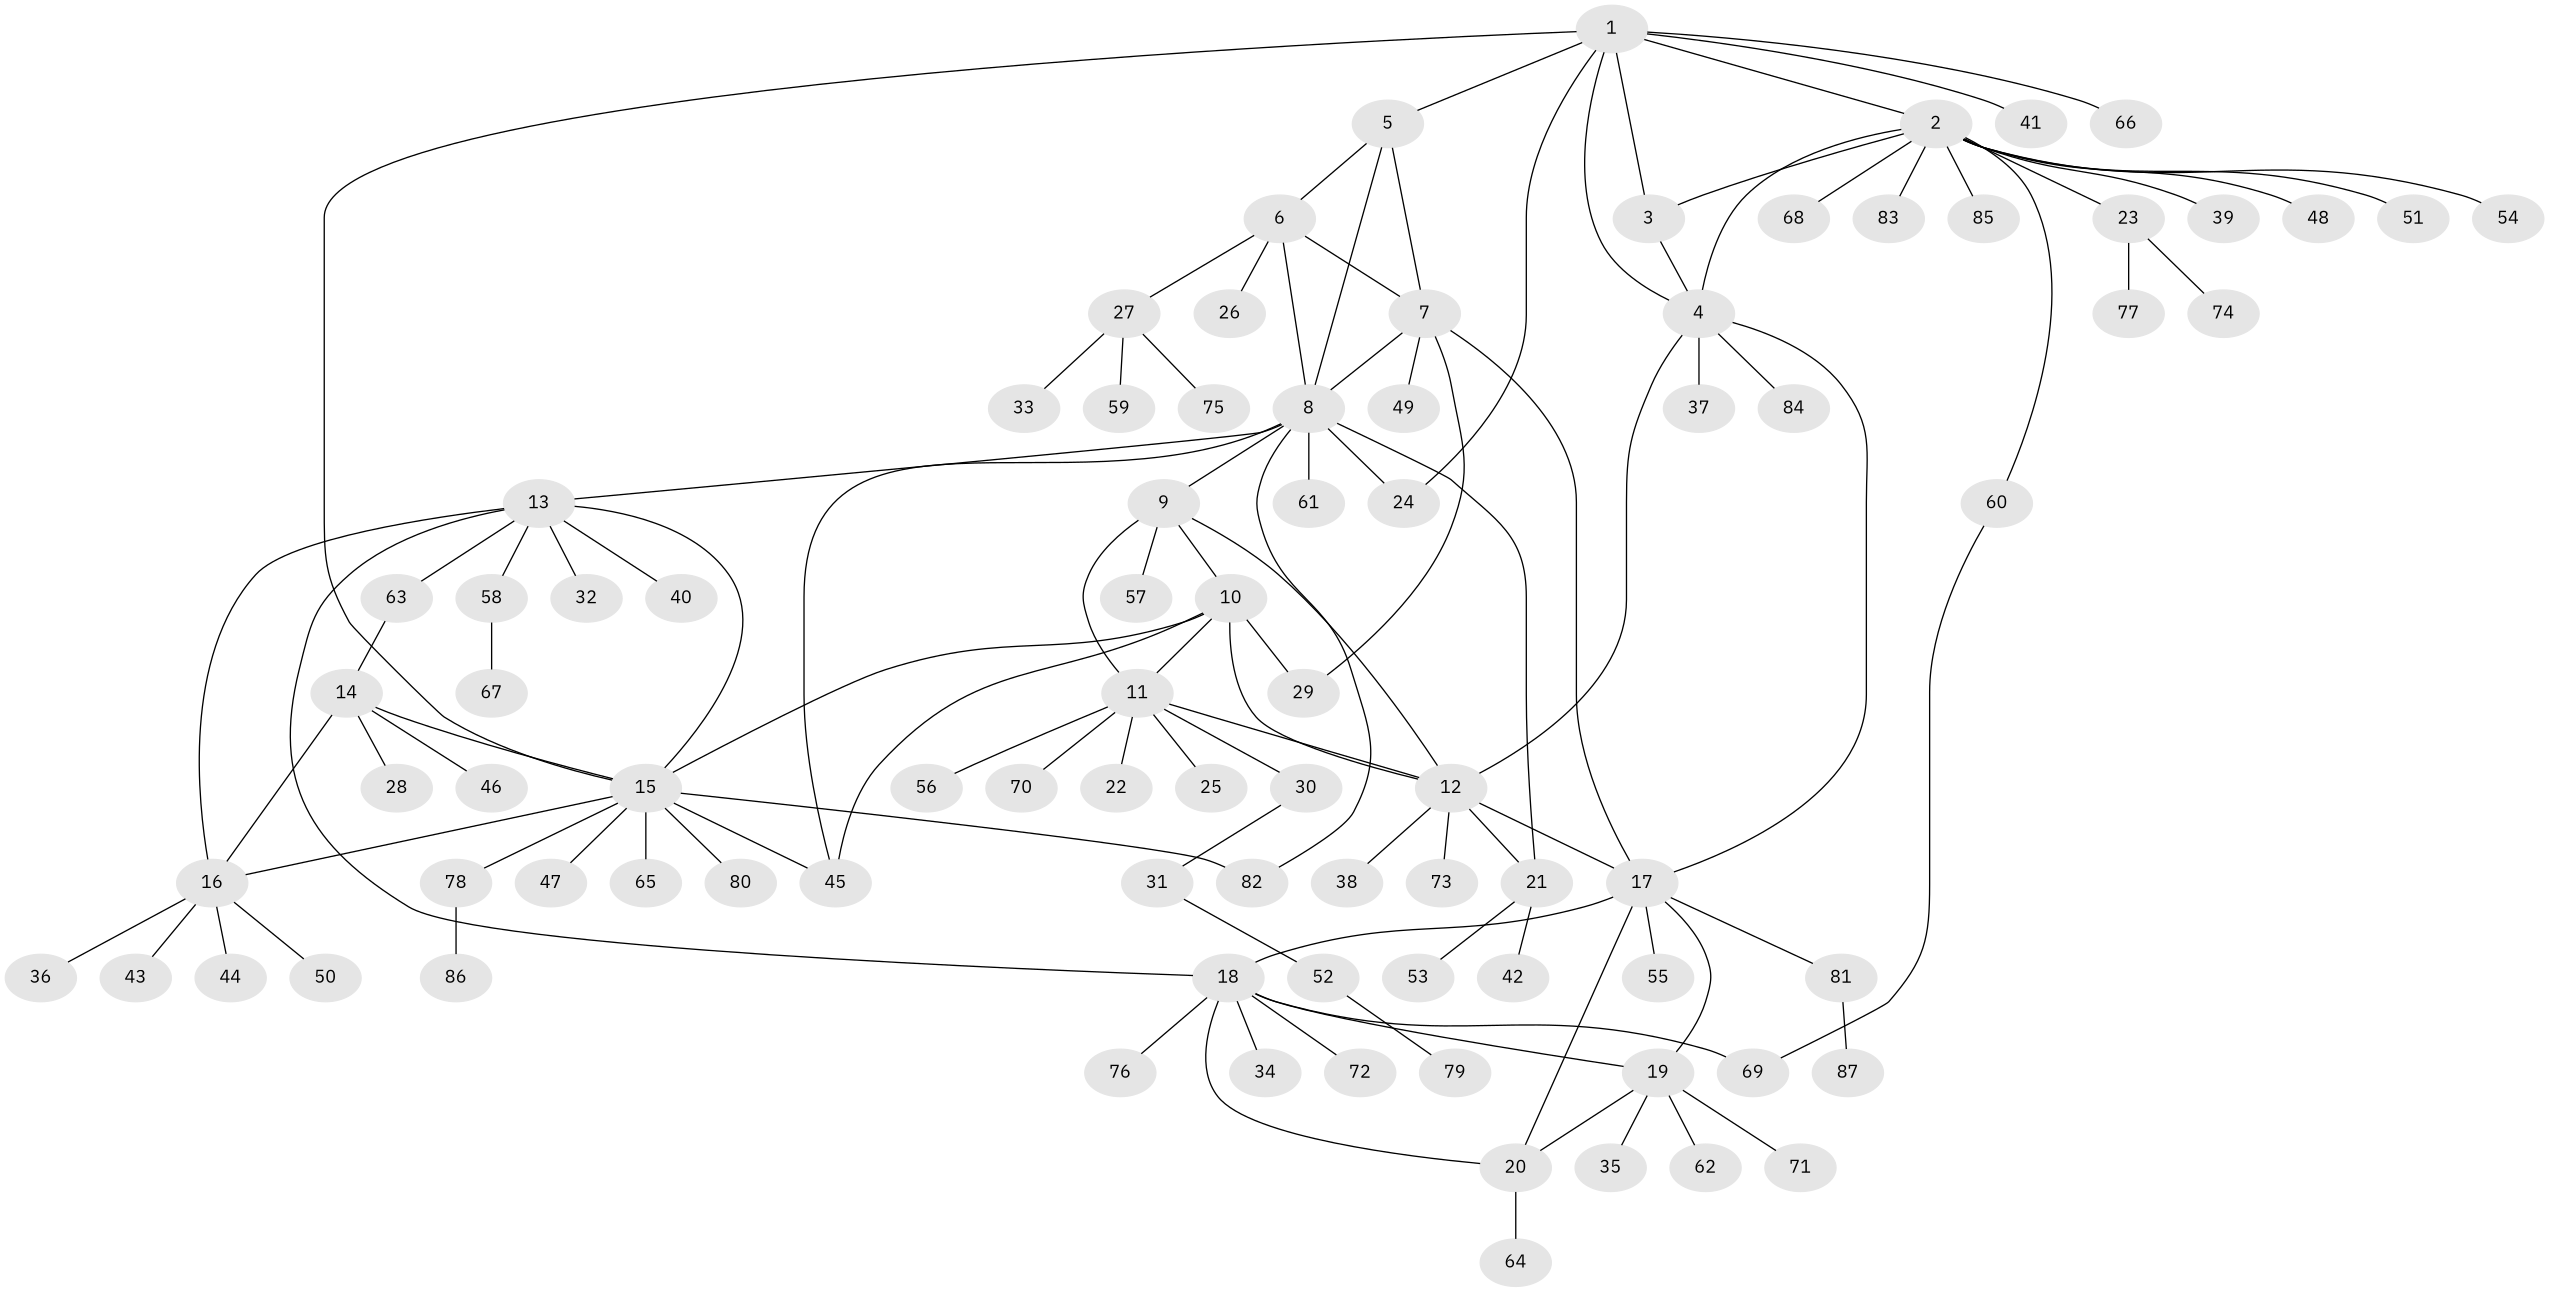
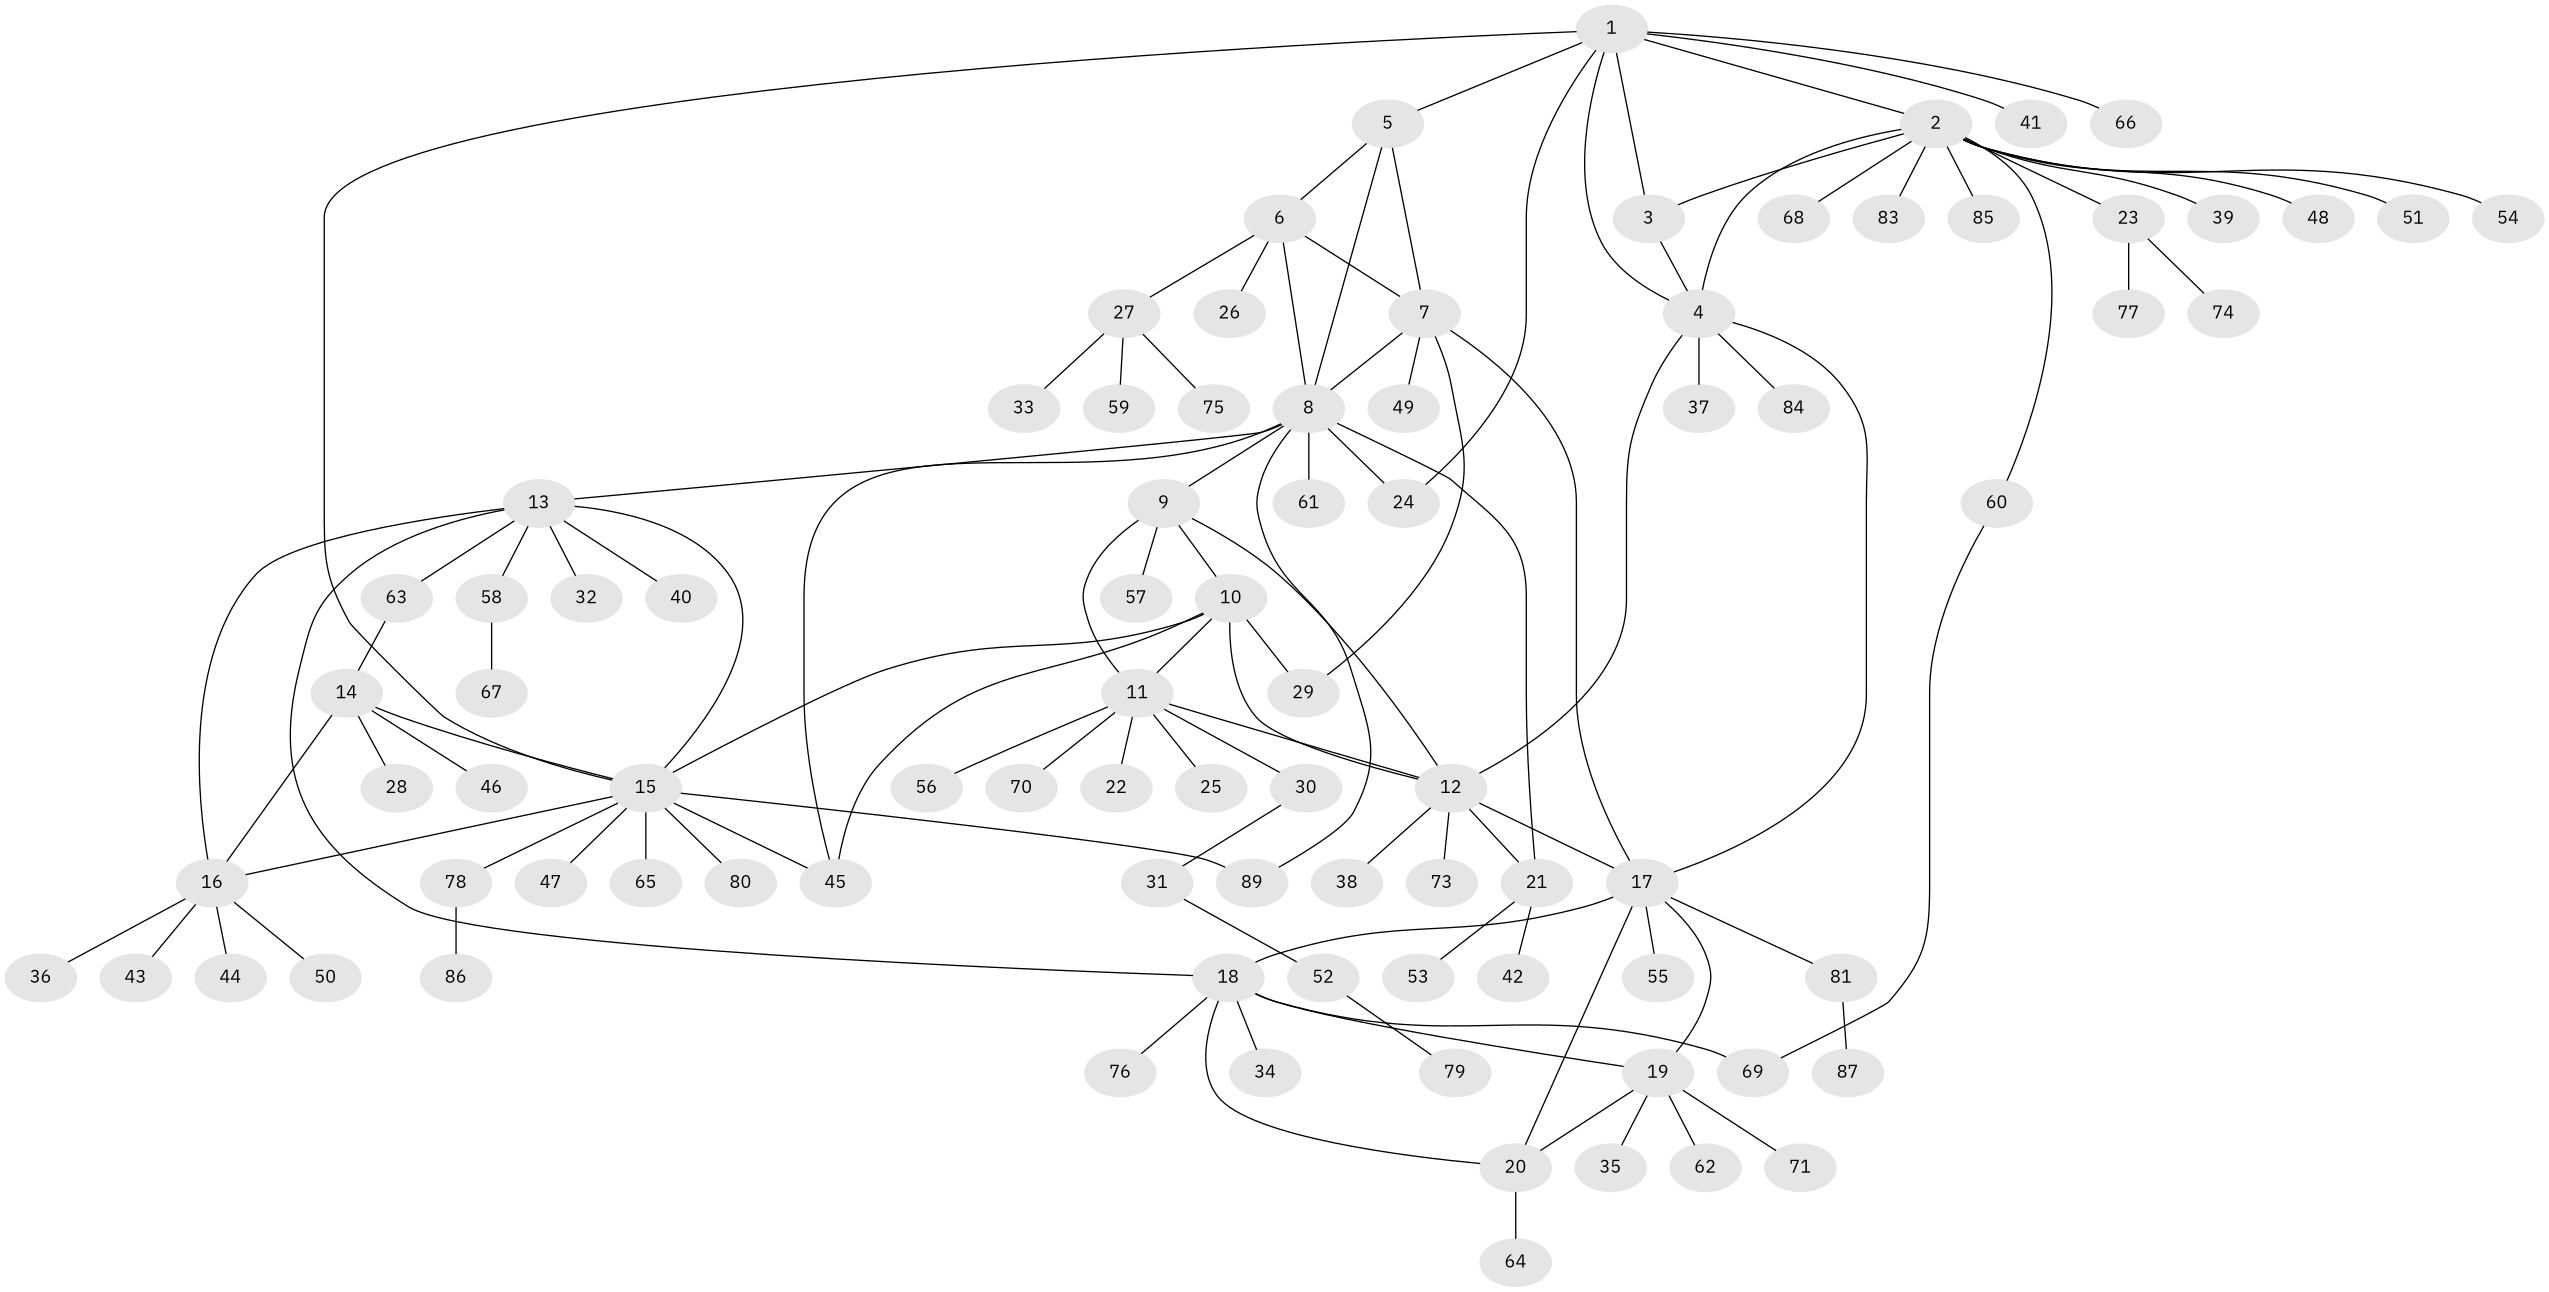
(1252, 883) -> (1252, 883)
(1360, 1073) -> none
